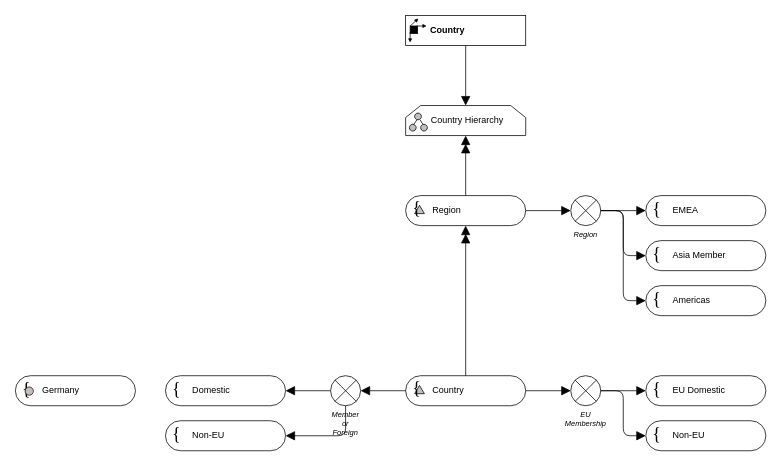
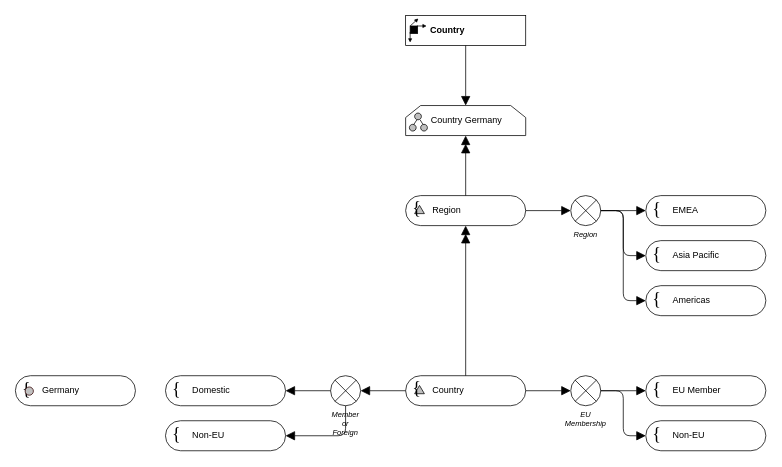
(471, 120) -> (468, 120)
(698, 255) -> (698, 255)
(698, 390) -> (694, 390)
